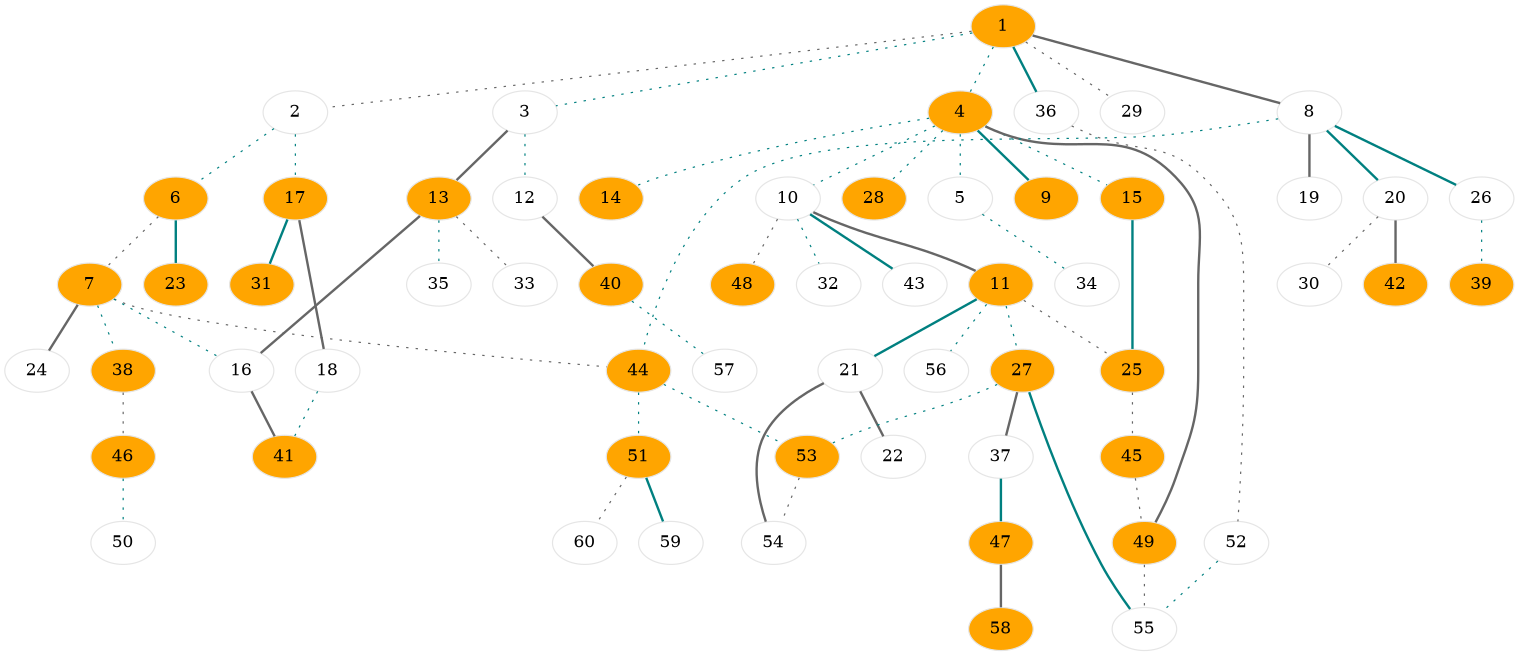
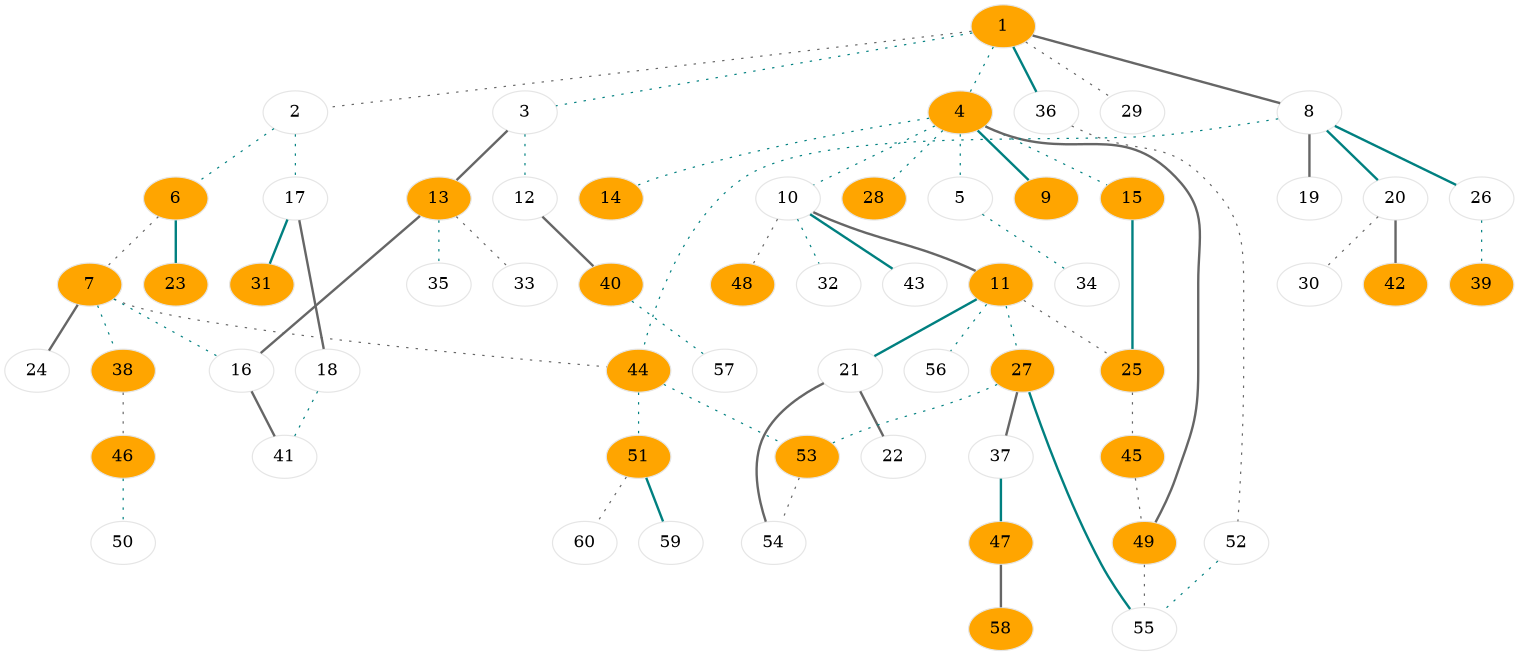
(295, 199) -> (295, 199)
(285, 457) -> (285, 457)
